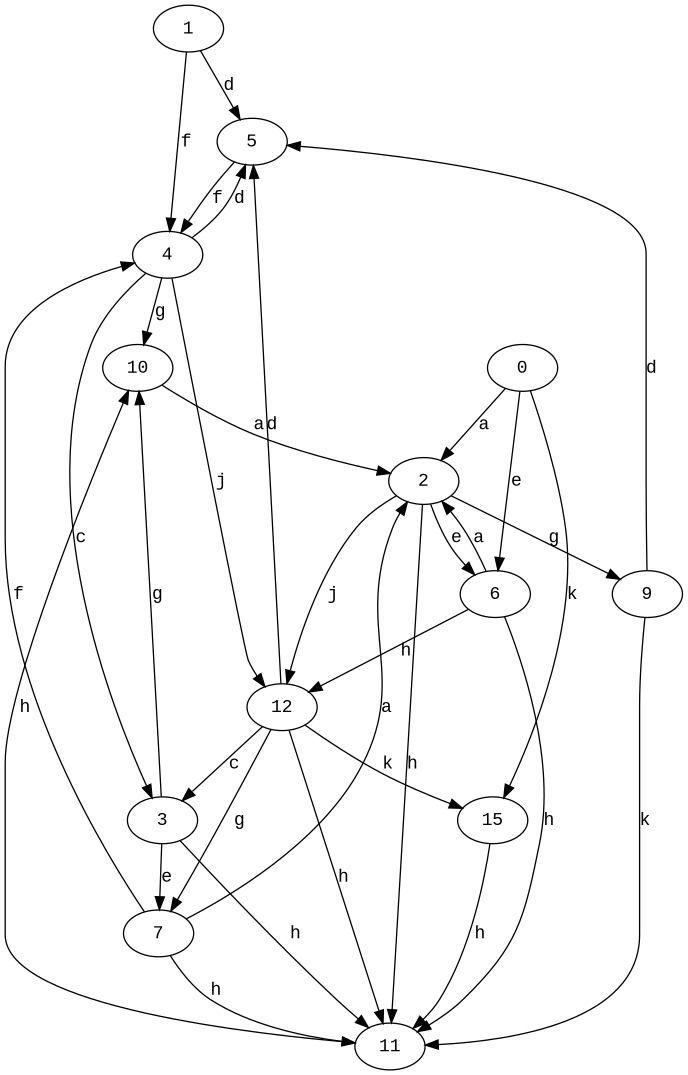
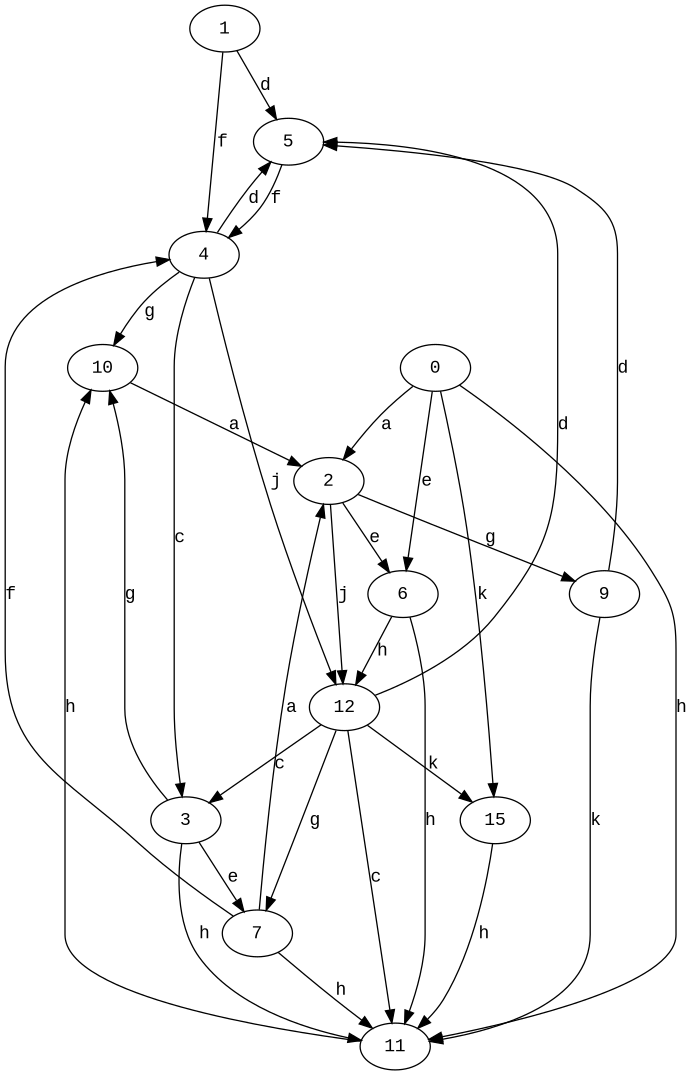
(470, 540) -> none
(407, 757) -> (676, 748)
(344, 877) -> (376, 877)
